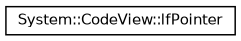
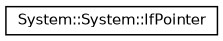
(121, 21) -> (112, 21)
